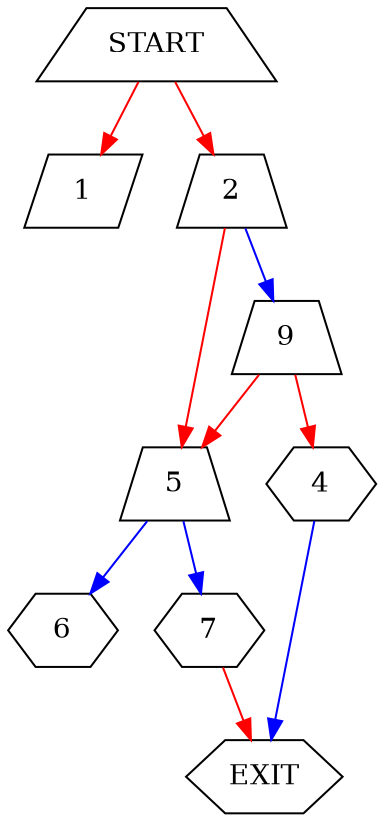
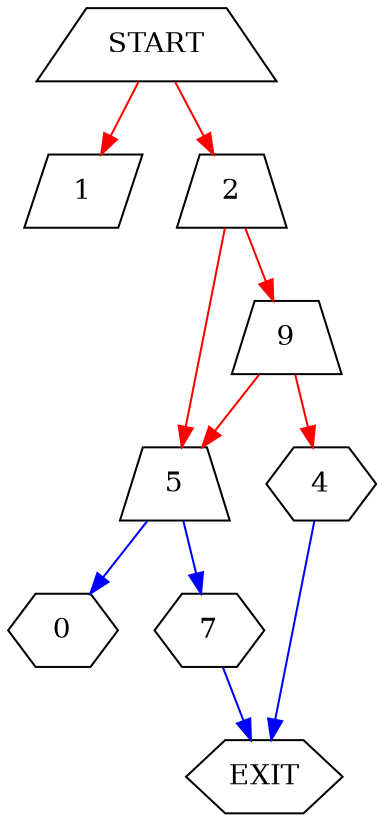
(256, 255) -> (256, 255)
(63, 630) -> (63, 630)
(233, 694) -> (233, 694)
